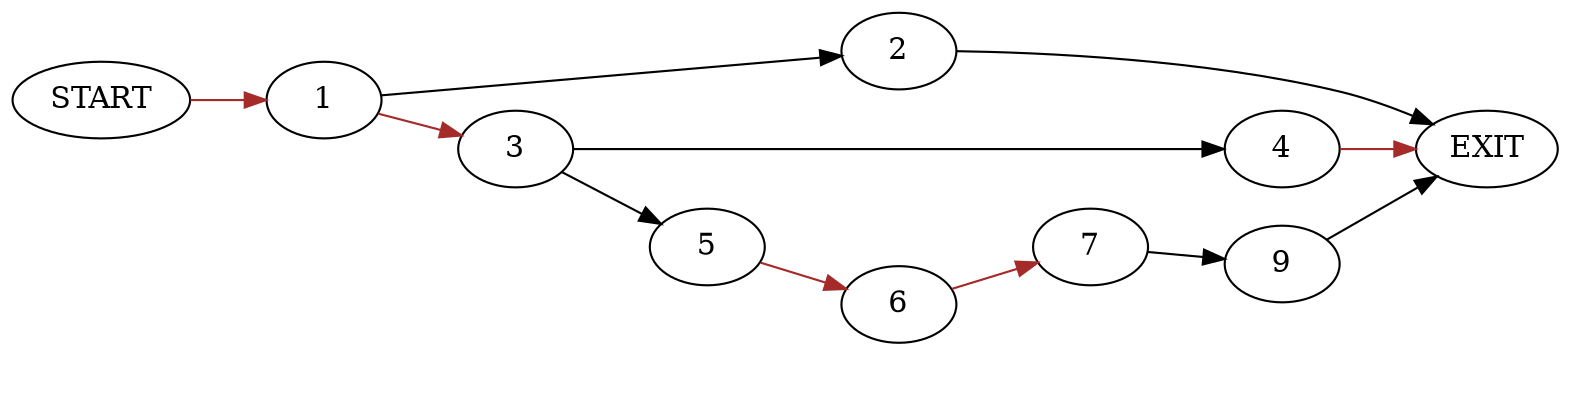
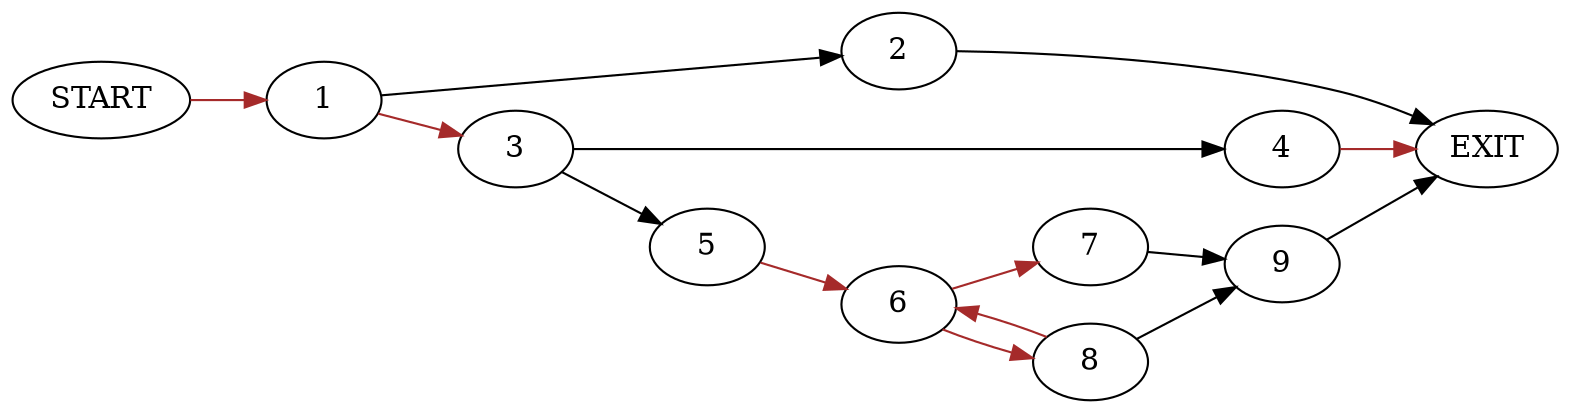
none -> (1091, 362)
